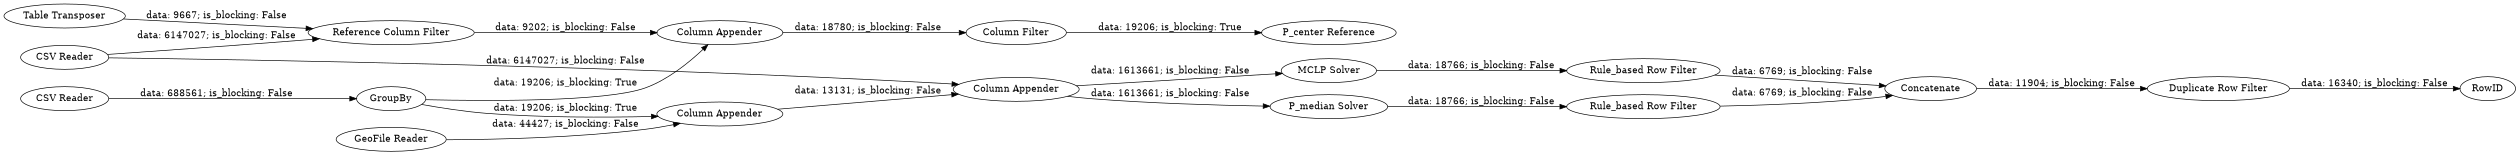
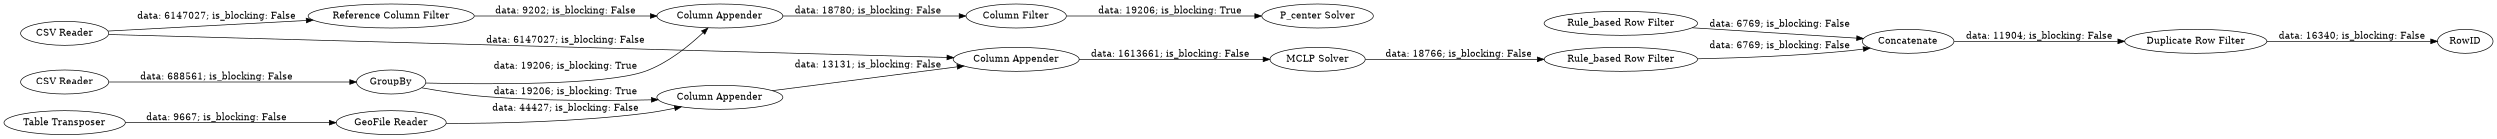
(215, 24) -> (227, 123)
(1329, 33) -> (1318, 16)
(1329, 107) -> none
